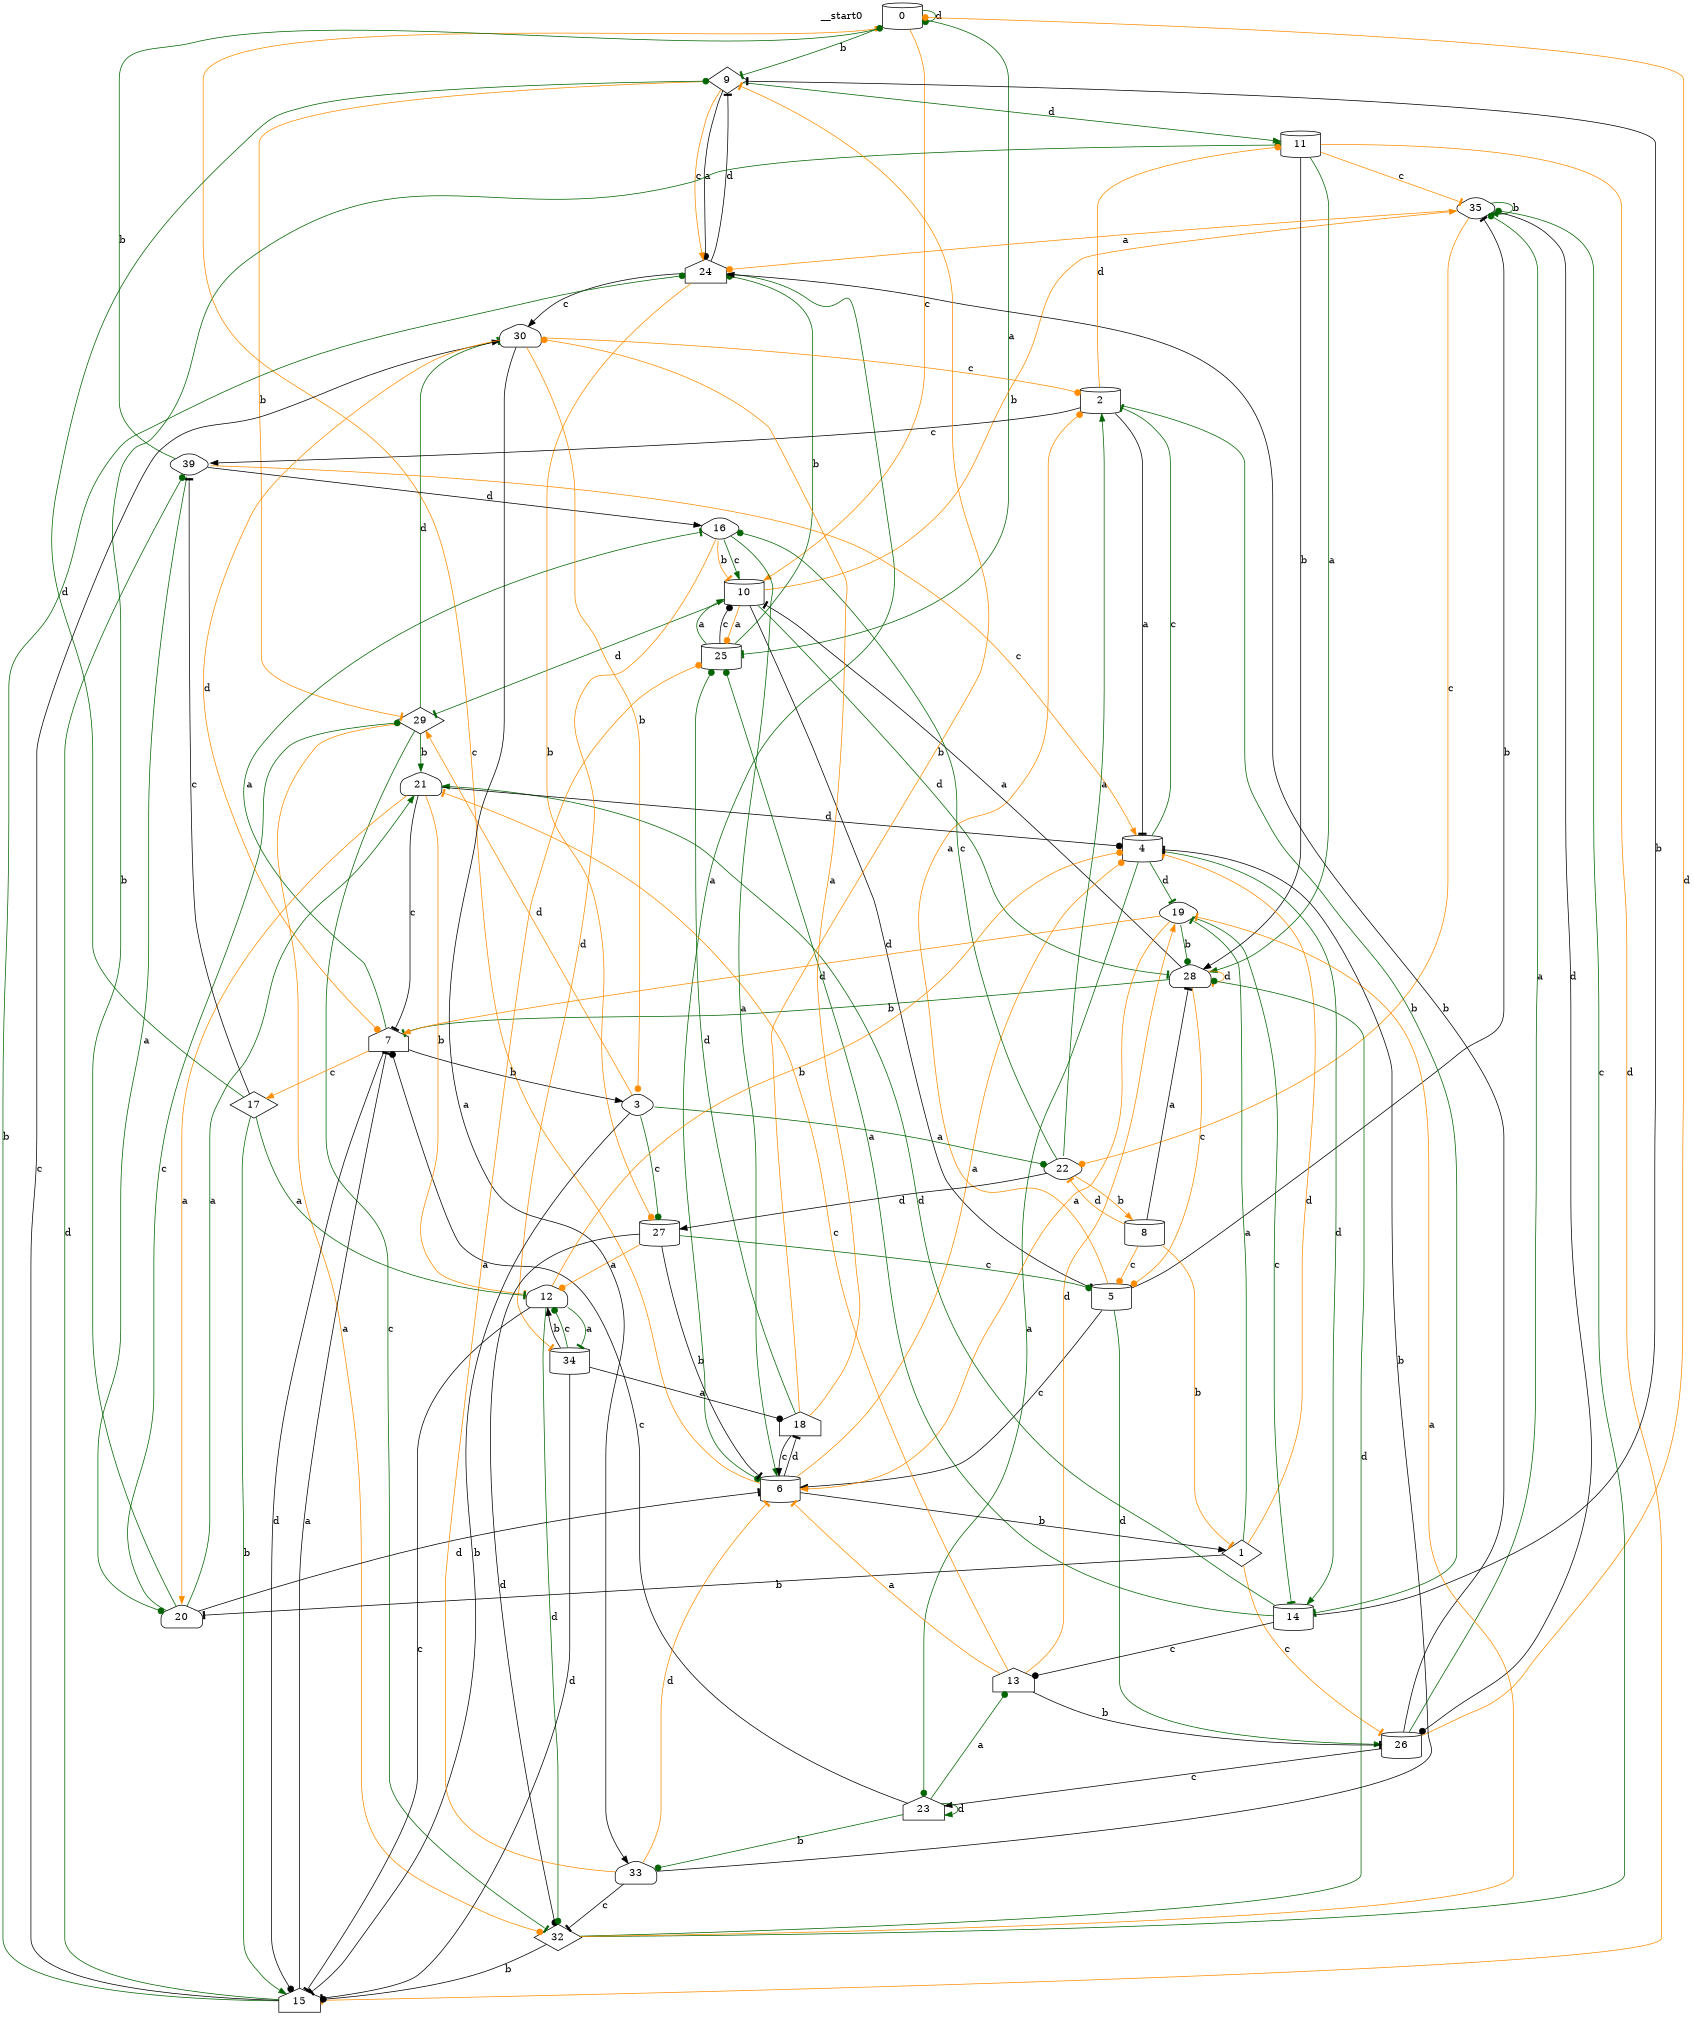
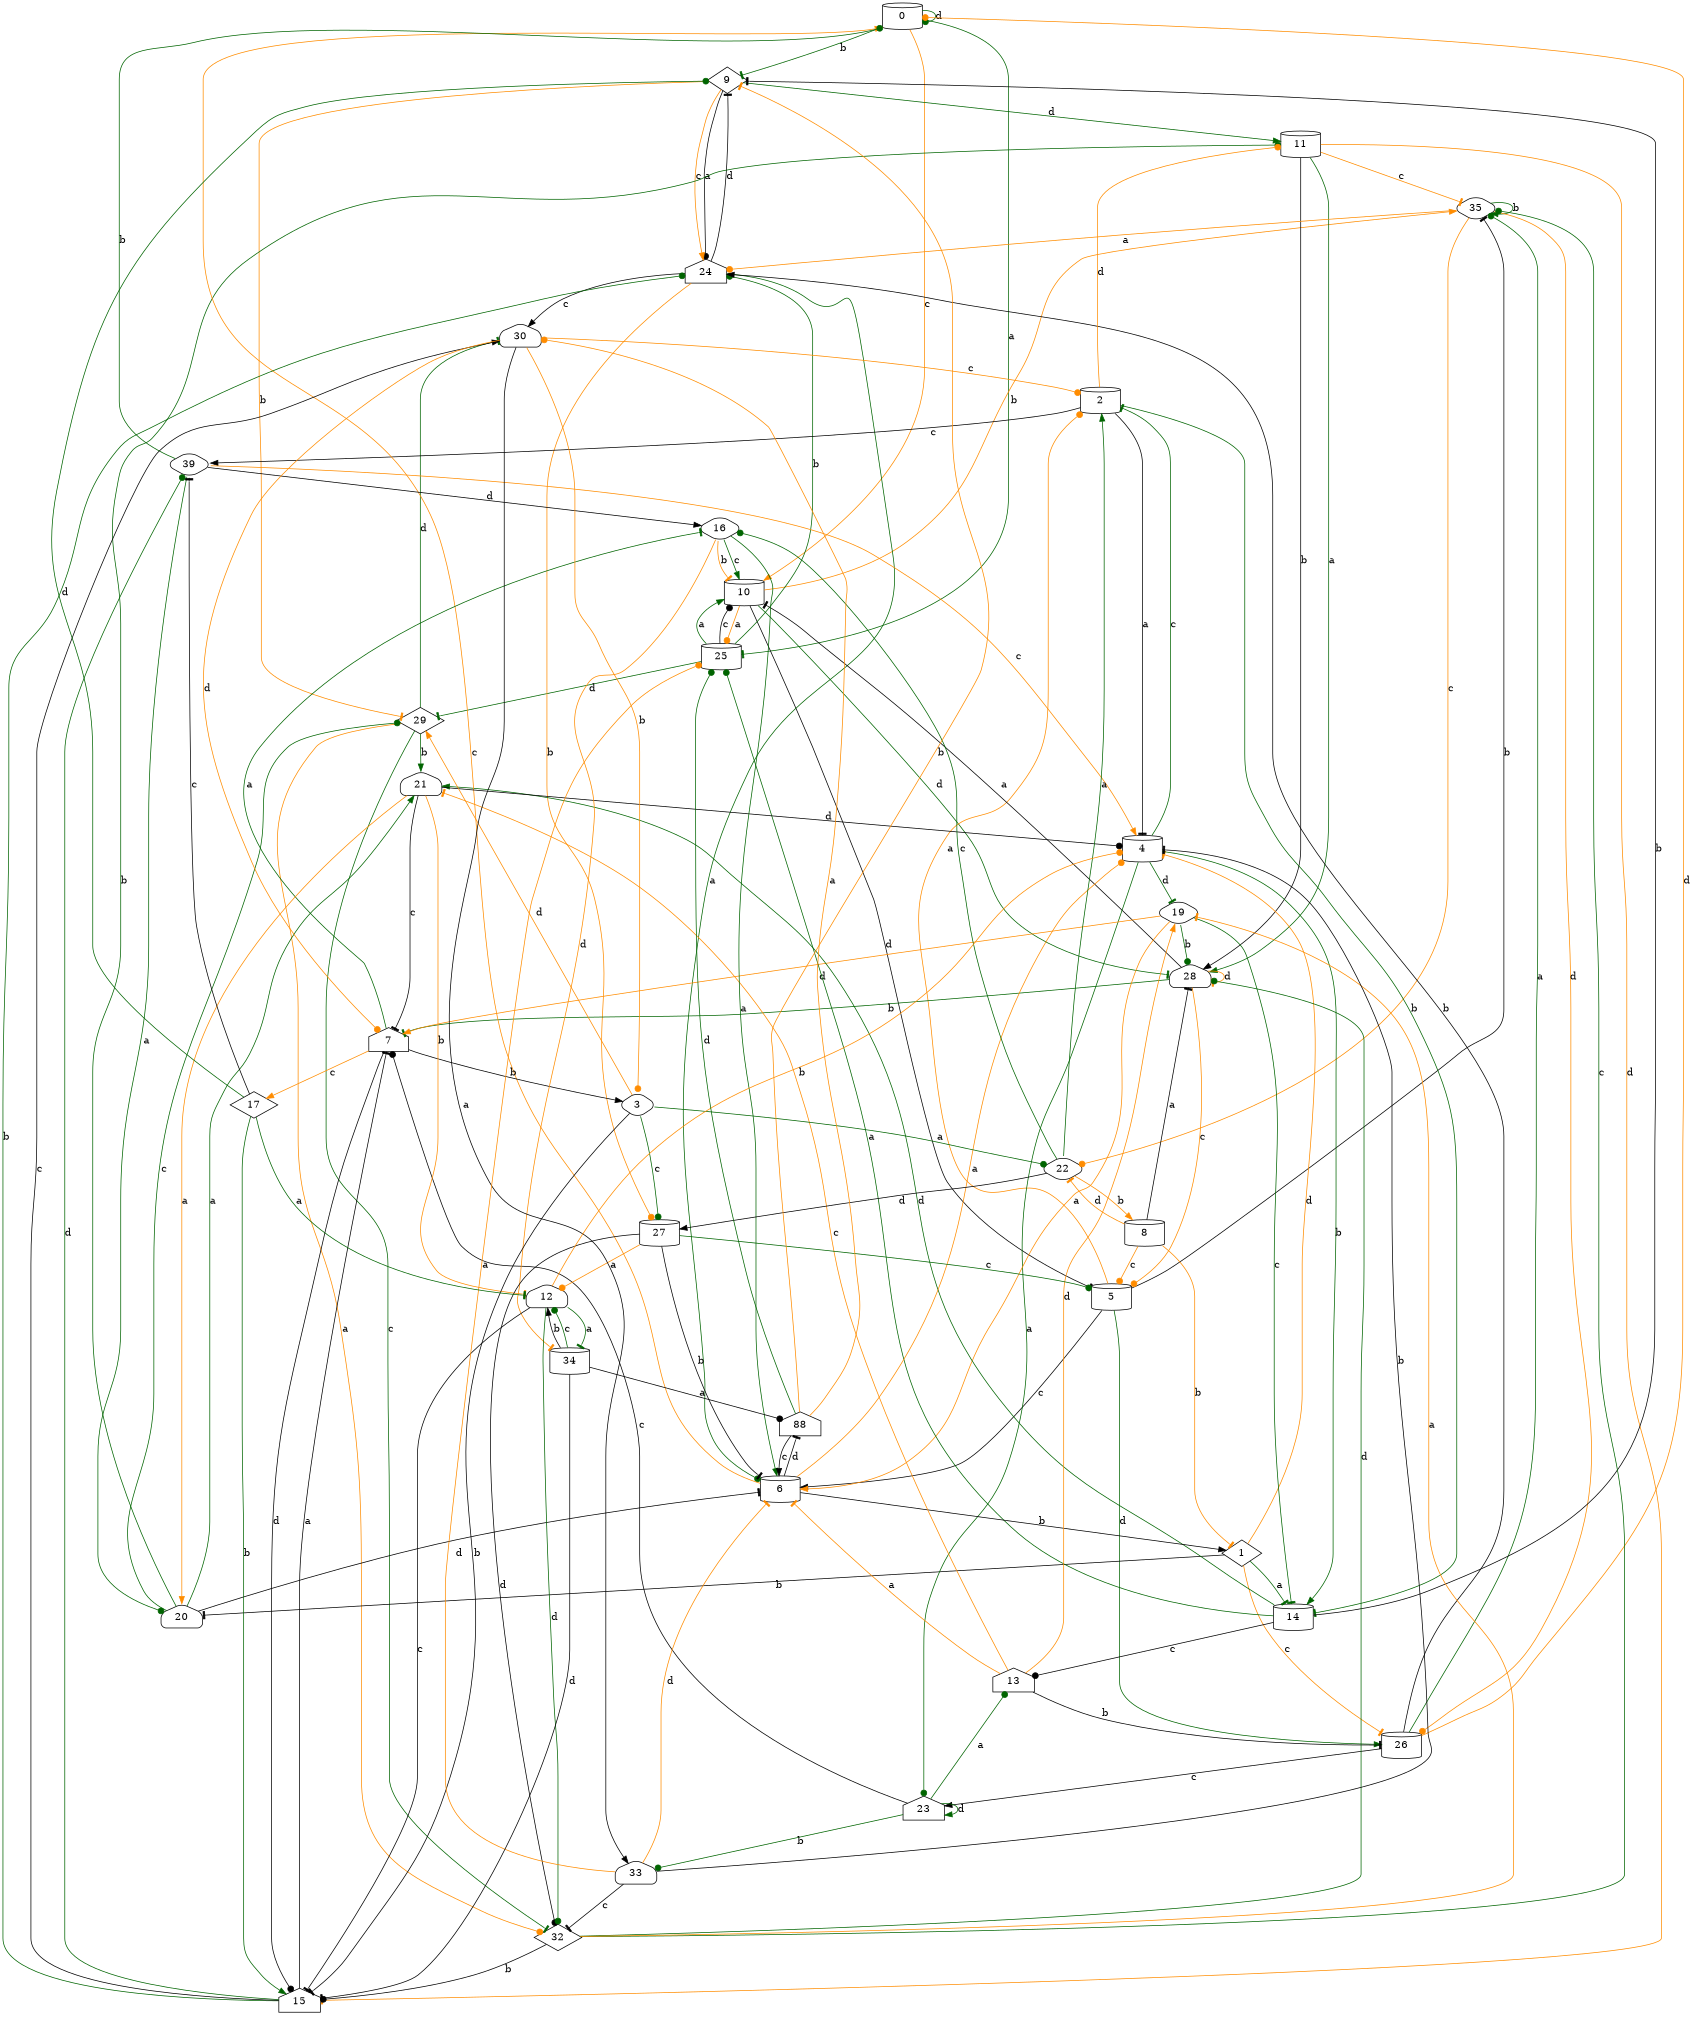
(842, 16) -> none
(581, 657) -> (571, 689)
(1571, 982) -> (1571, 982)
(1339, 1233) -> (1339, 1233)
(1244, 1237) -> (1268, 1580)
(800, 1425) -> (800, 1425)
